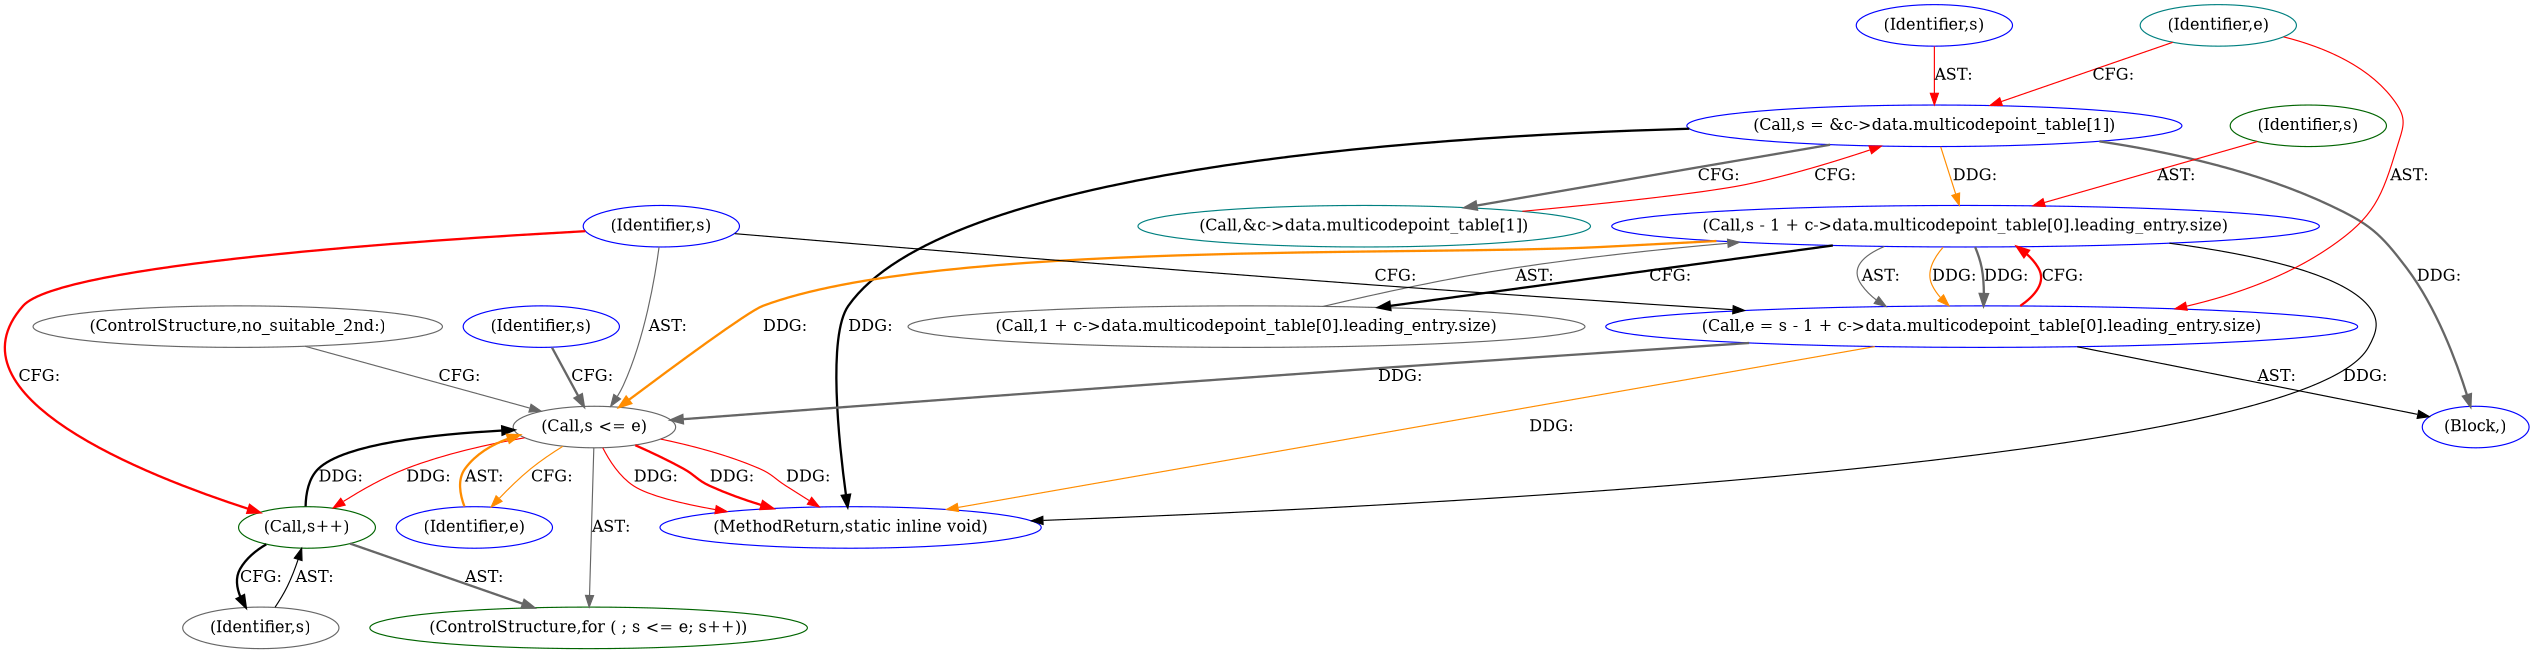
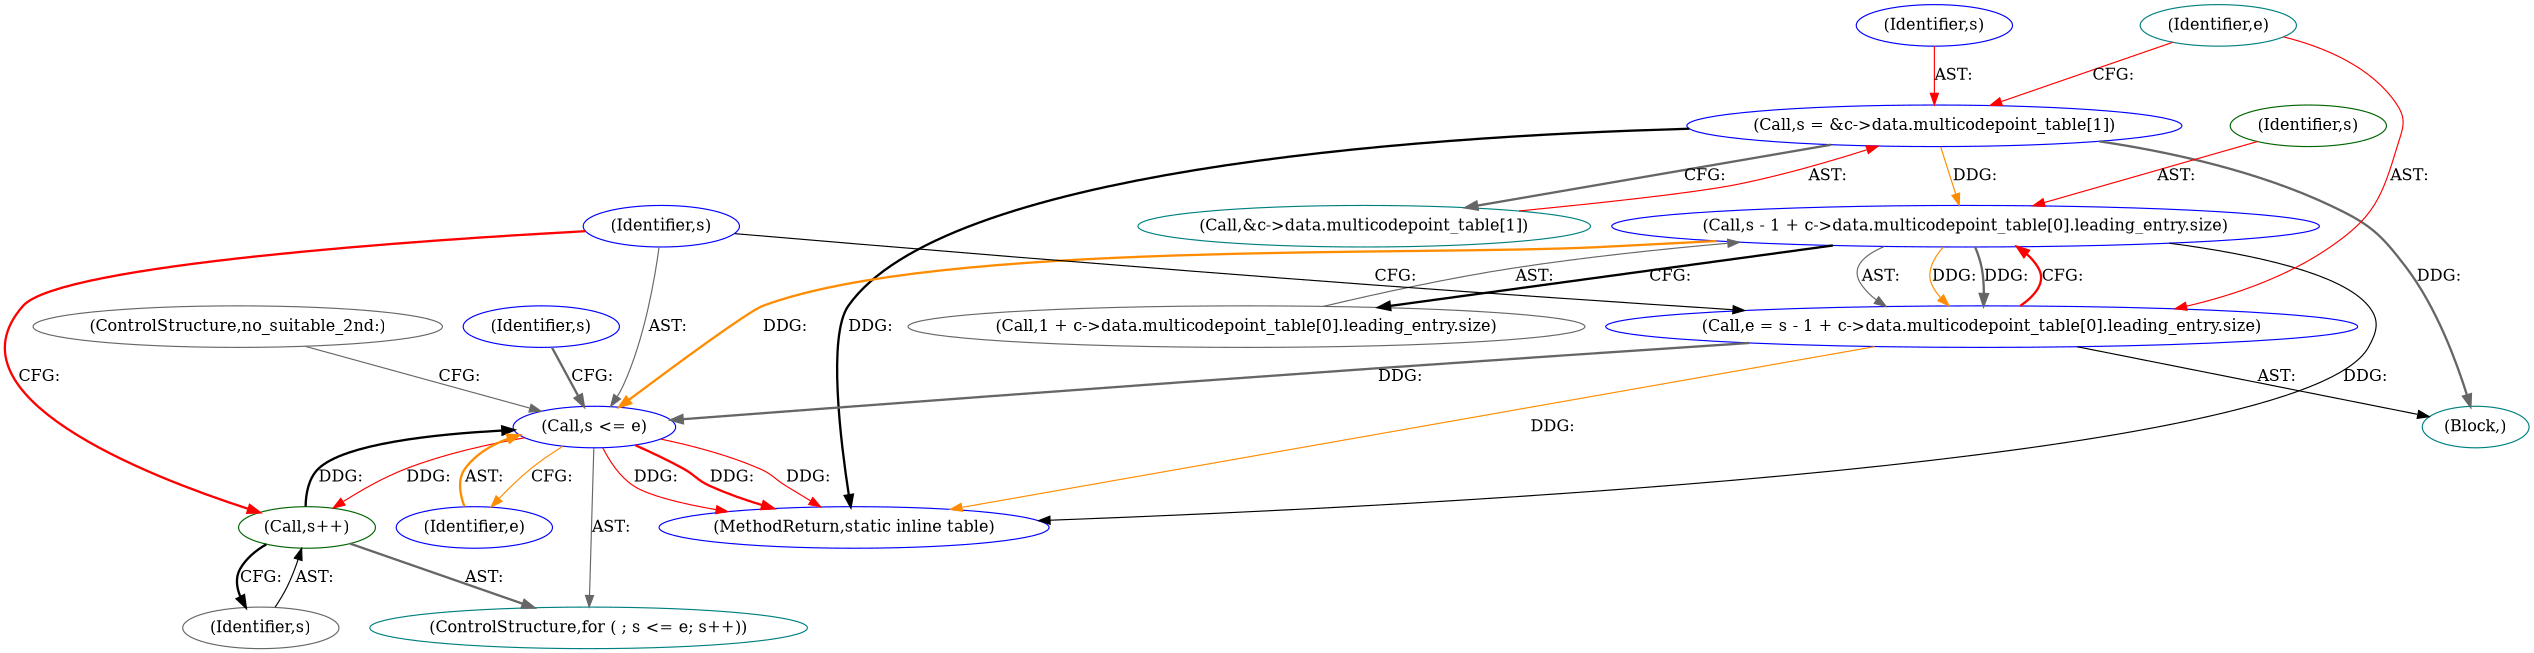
(1838, 176) -> (1831, 176)
(594, 427) -> (594, 427)
(2476, 427) -> (2476, 427)
(851, 527) -> (854, 527)
(589, 628) -> (589, 628)
